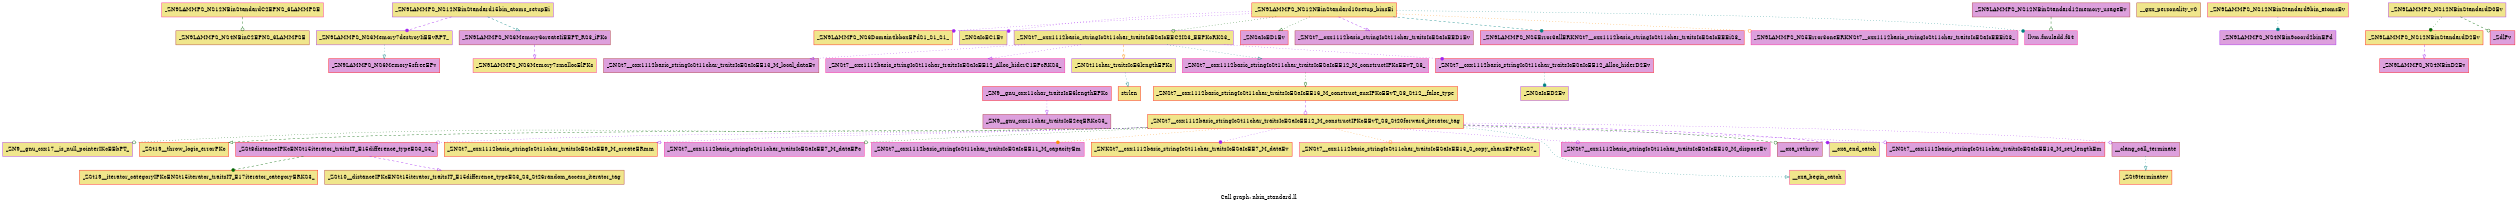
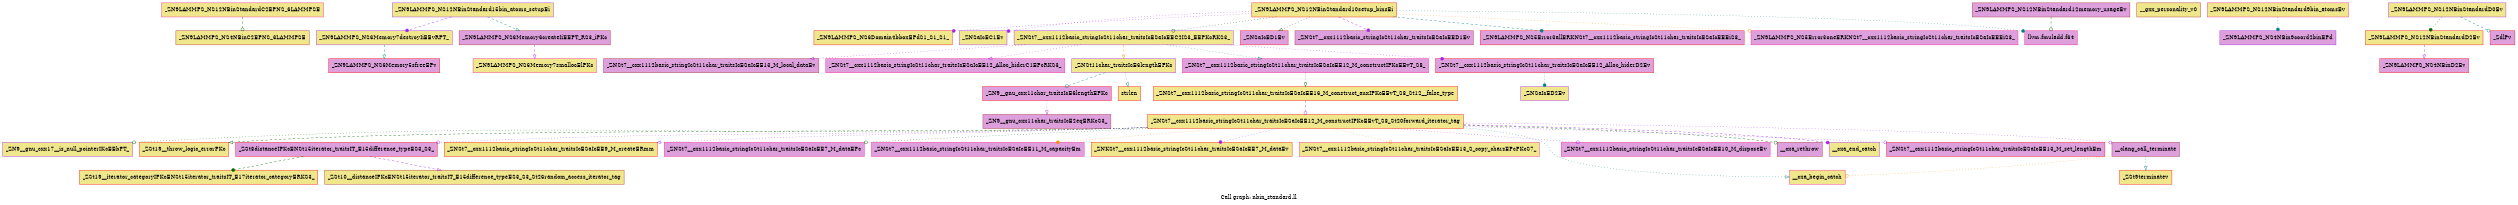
(1352, 23) -> (1352, 23)
(2474, 23) -> (2474, 23)
(384, 50) -> (384, 50)
none -> (1087, 79)
none -> (1980, 168)
